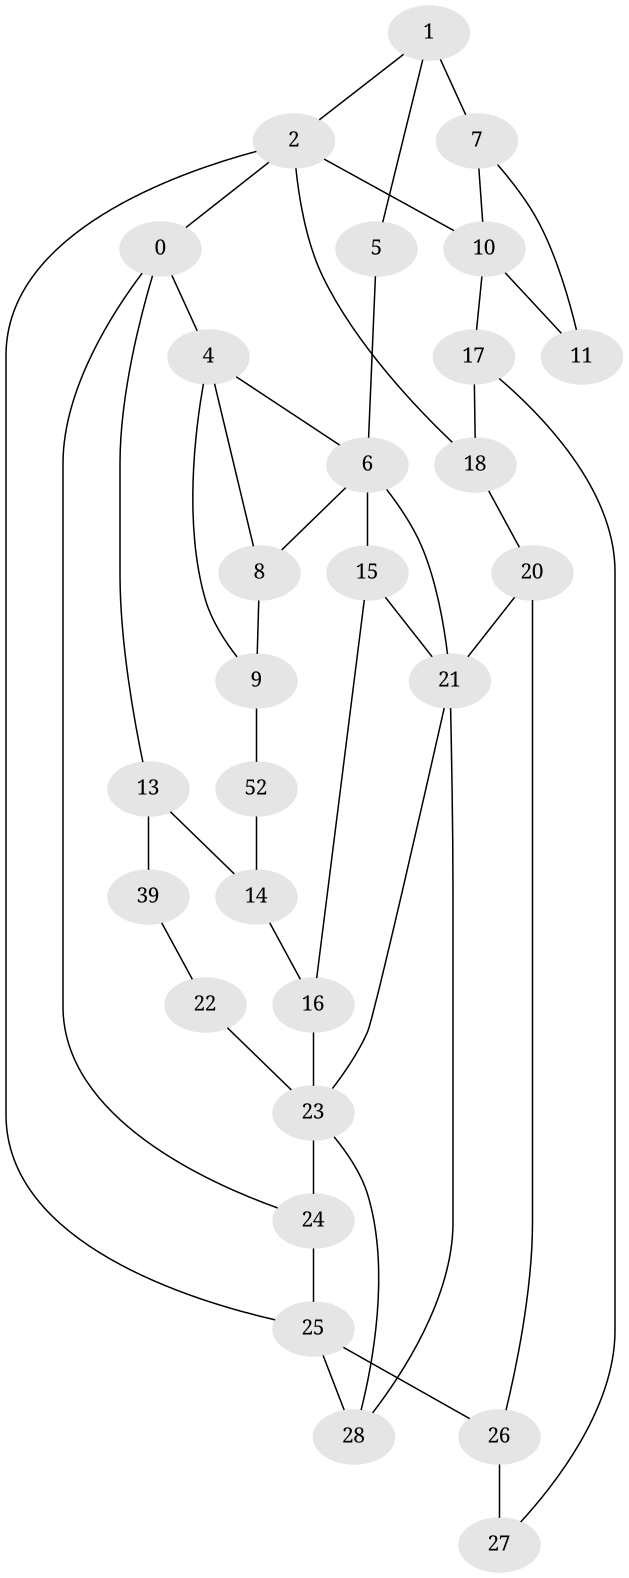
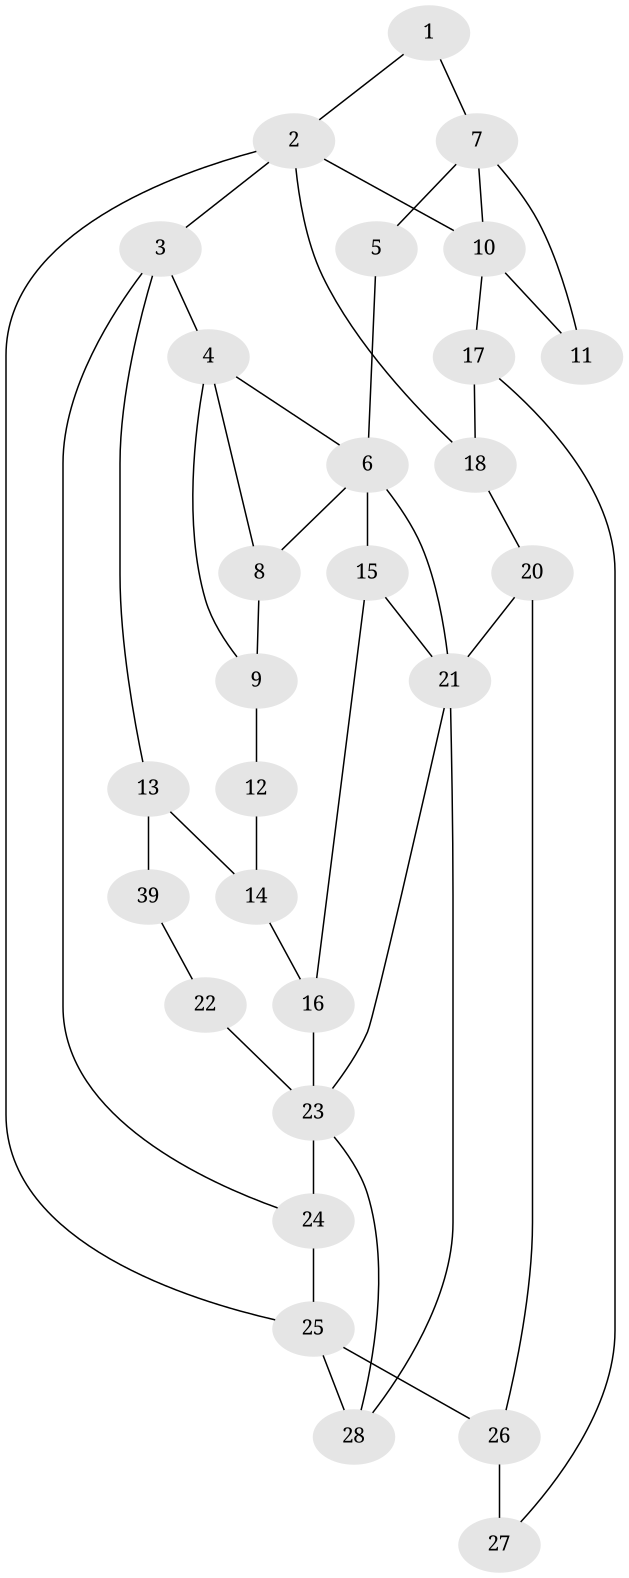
(403, 141) -> (427, 195)
(160, 249) -> (160, 249)
(256, 789) -> (256, 789)
